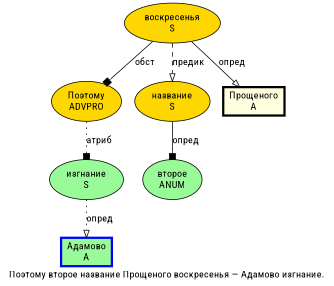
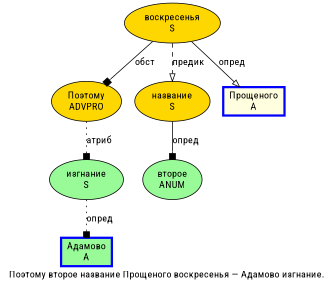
(254, 101) -> (254, 101)
(86, 215) -> (86, 215)
